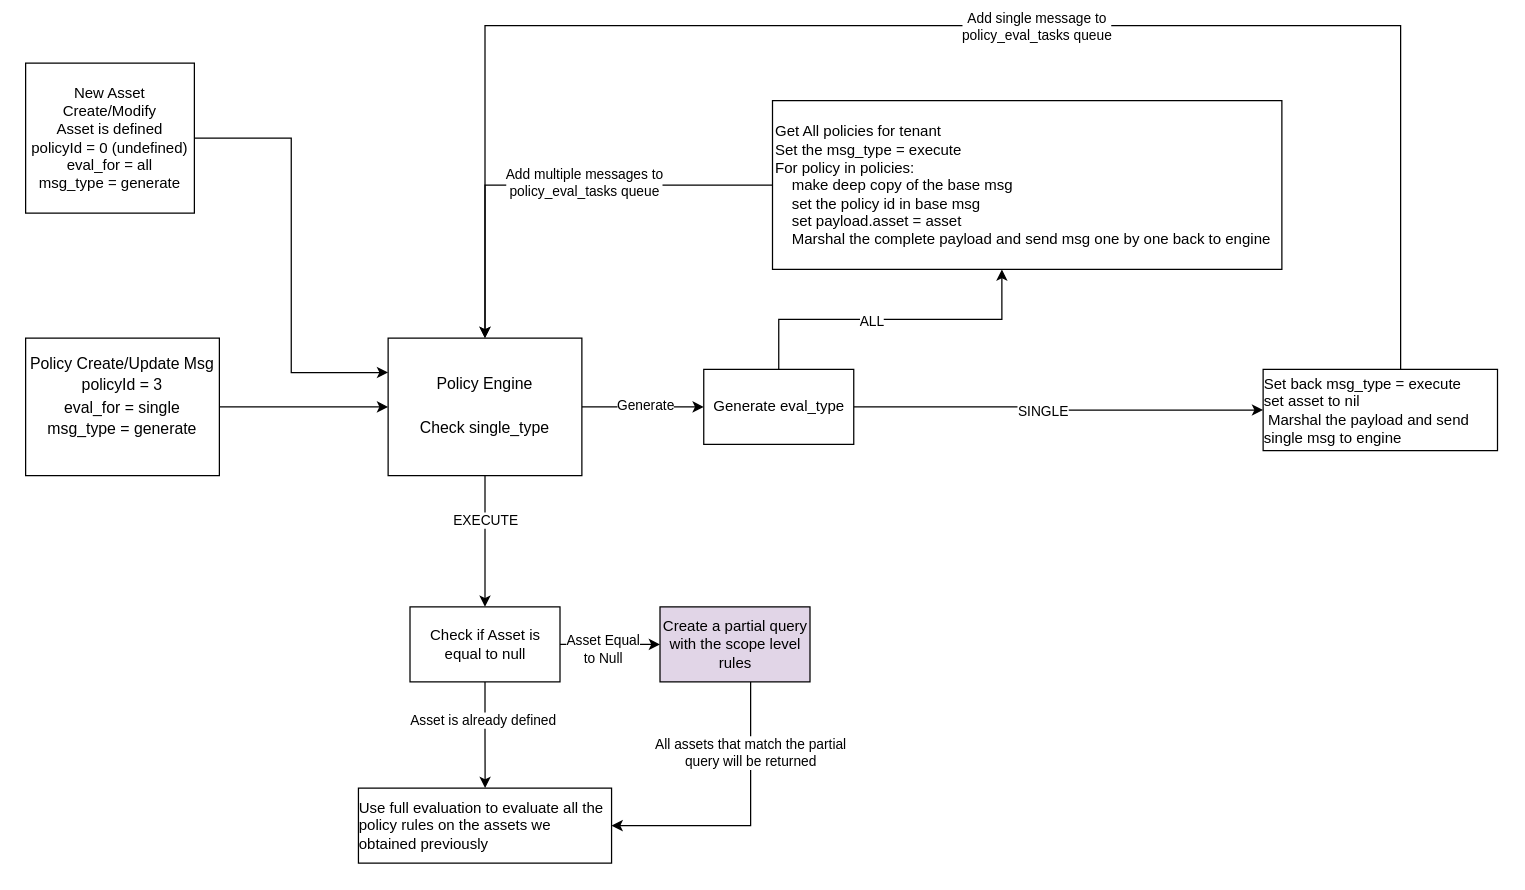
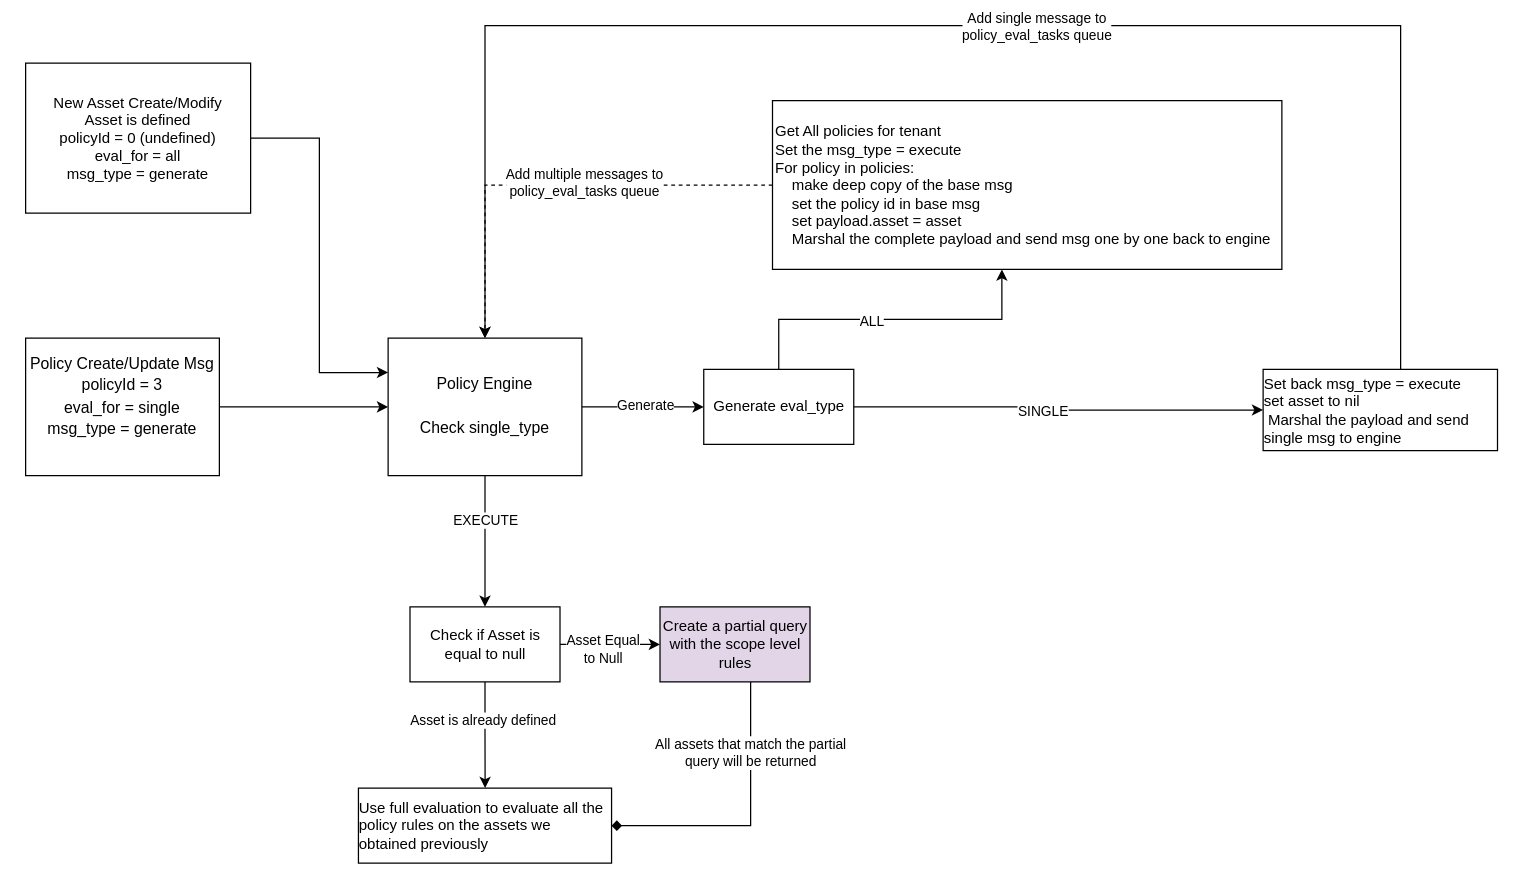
(110, 138) -> (138, 138)
(716, 185) -> (716, 185)
(622, 826) -> (622, 826)
